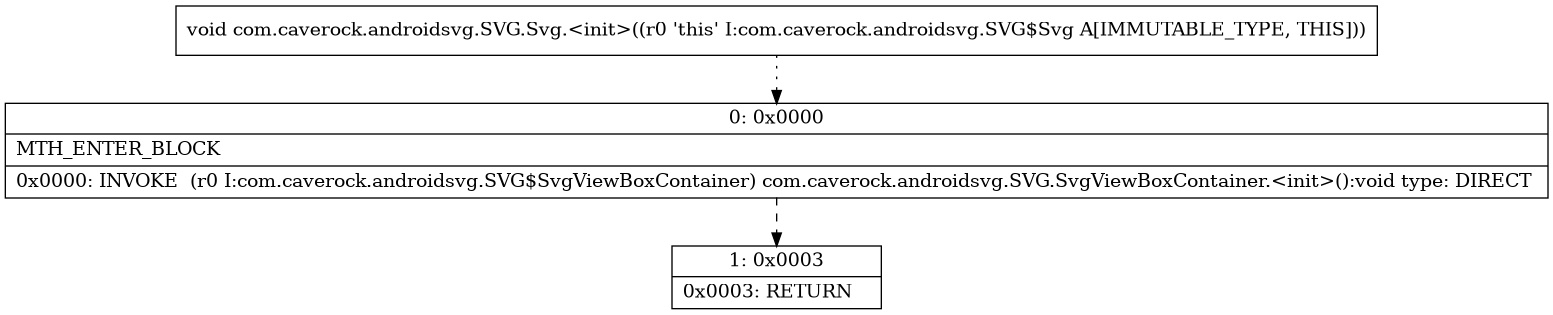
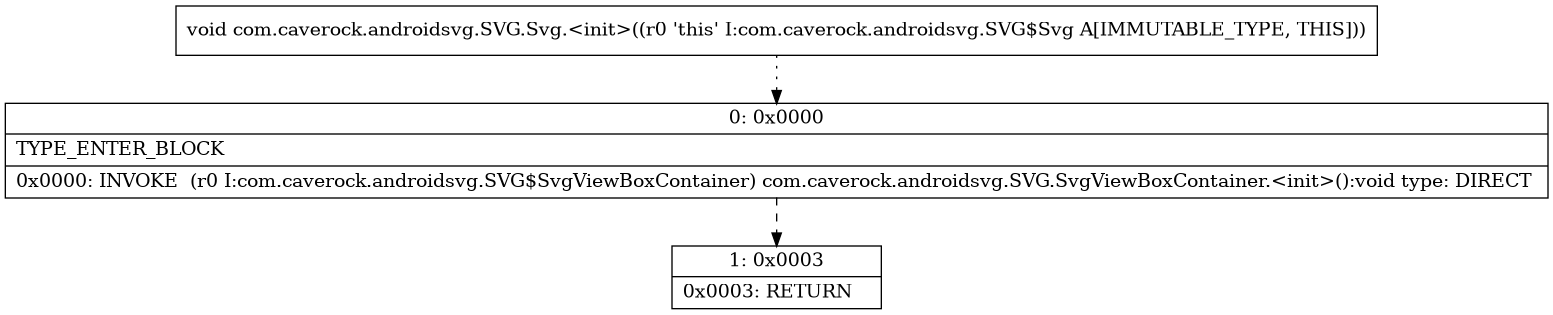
(119, 149) -> (121, 149)
